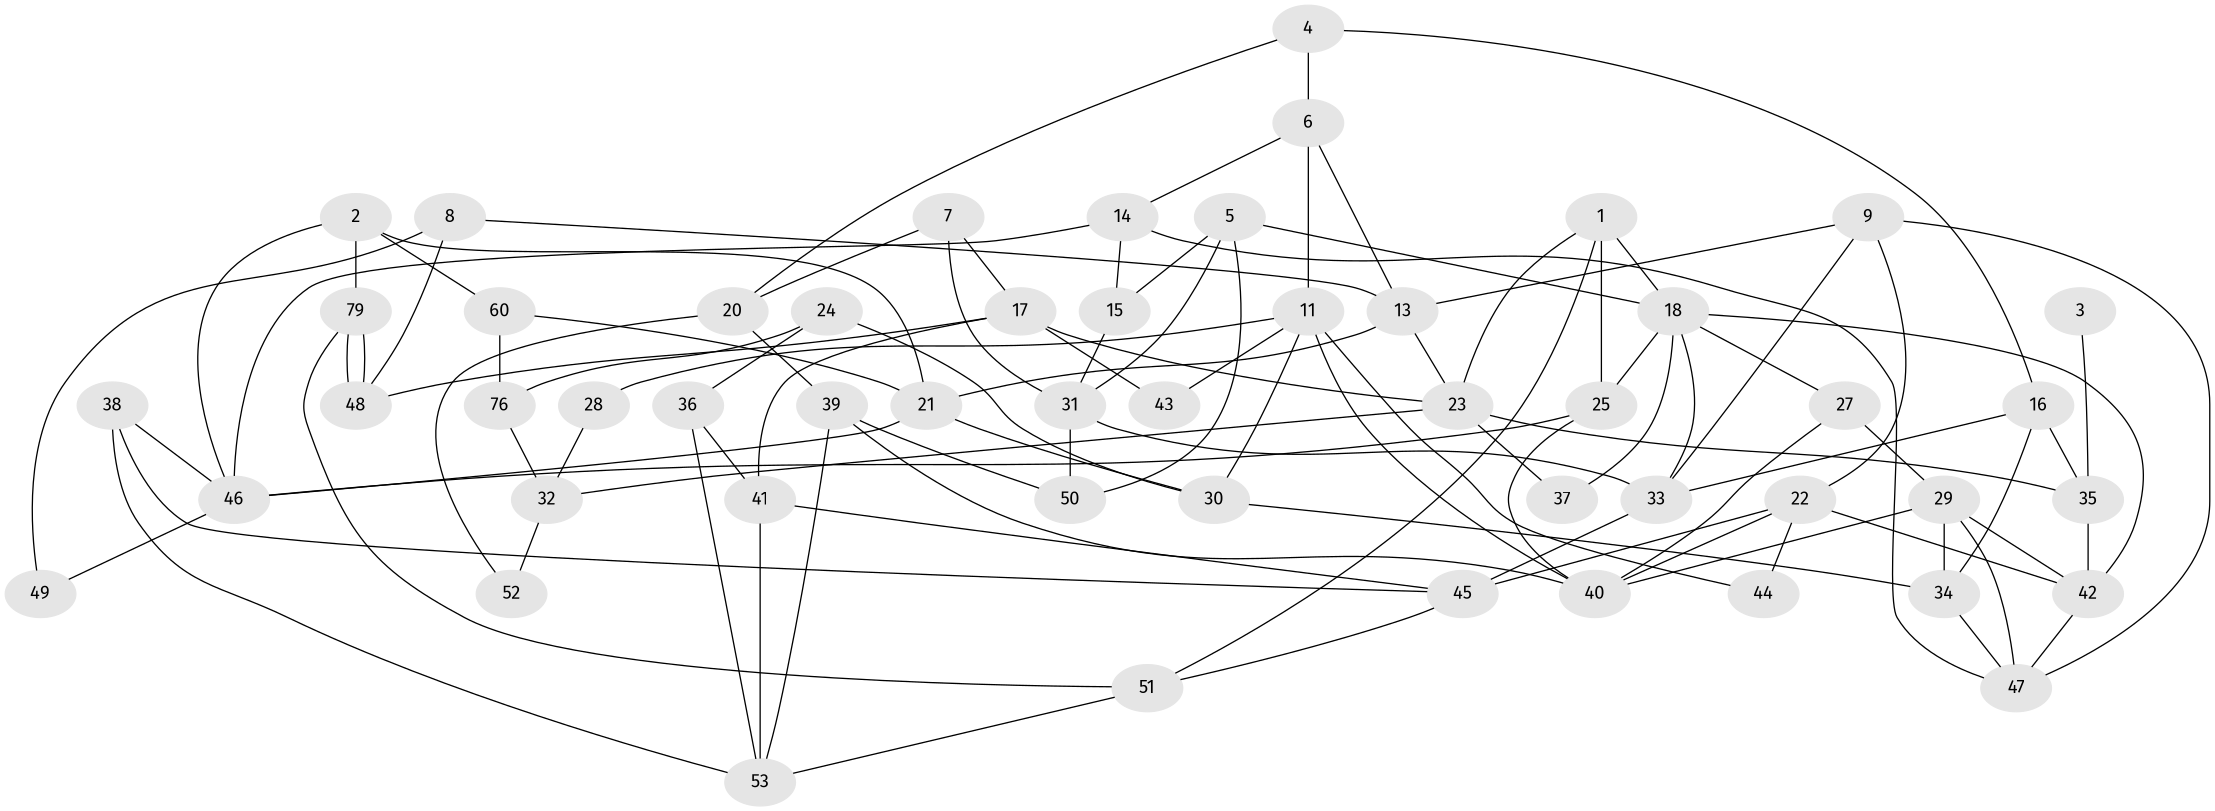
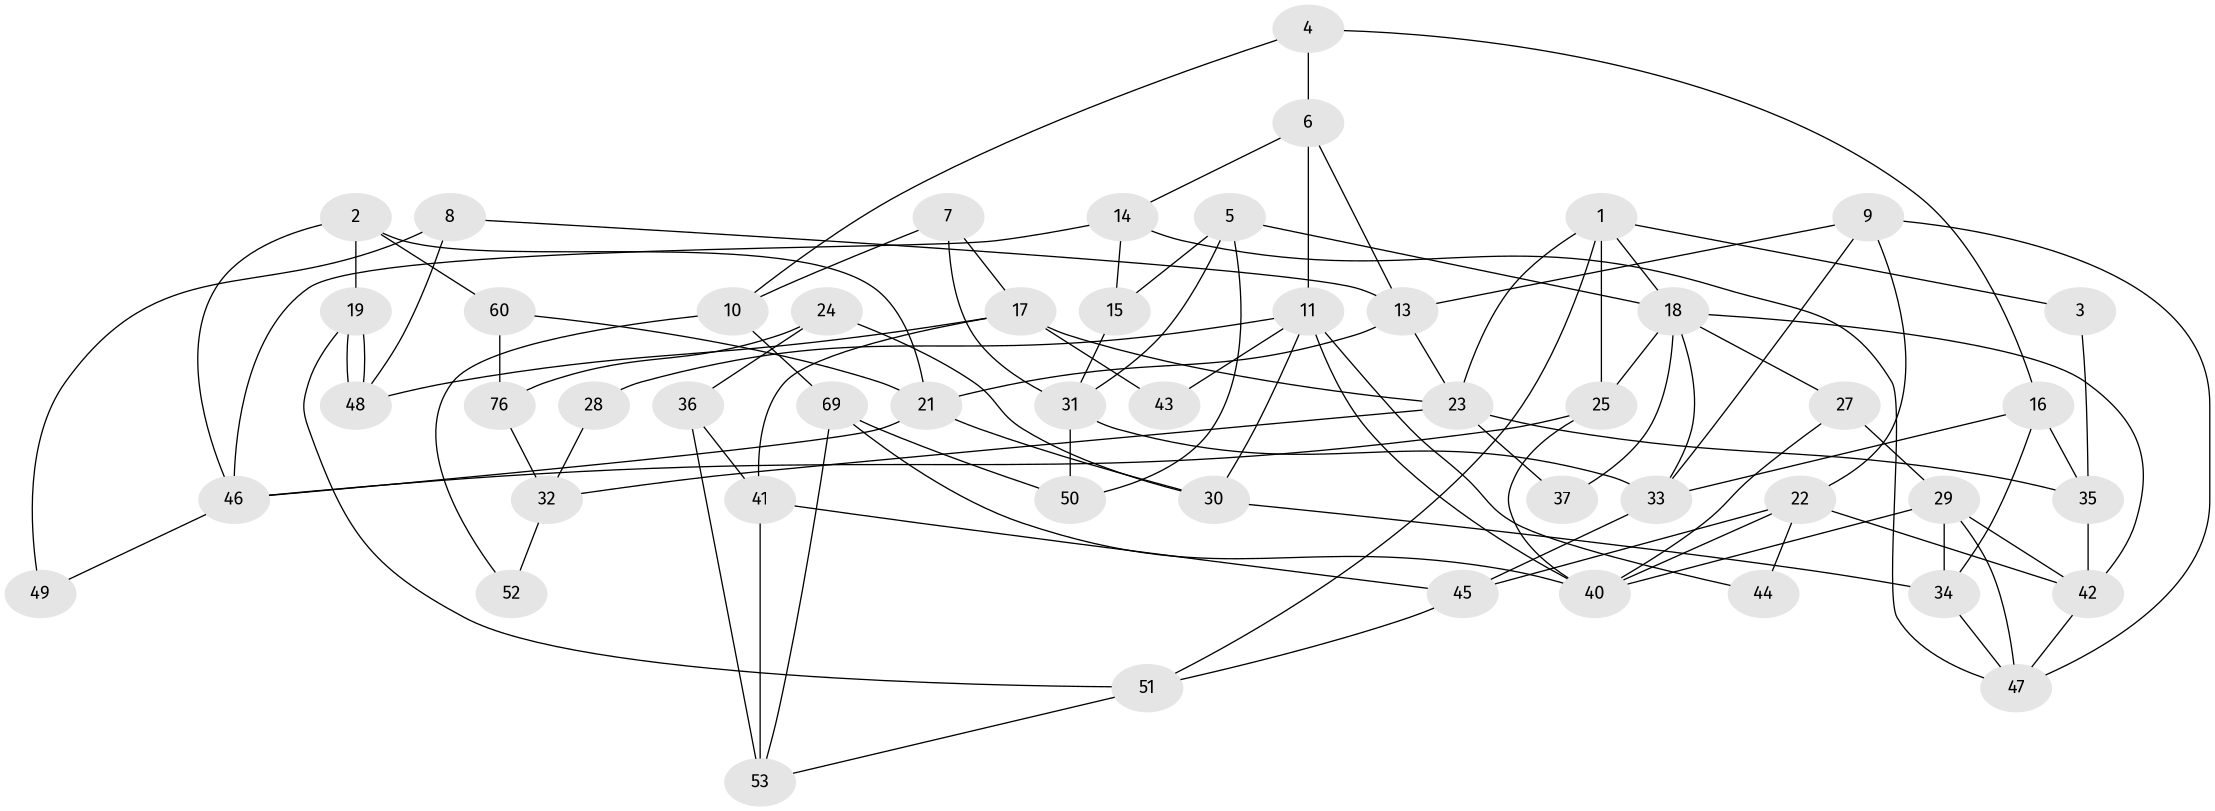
none -> (1851, 266)
(356, 311) -> (356, 311)
(733, 311) -> (733, 311)
(113, 406) -> none
(832, 406) -> (832, 406)
